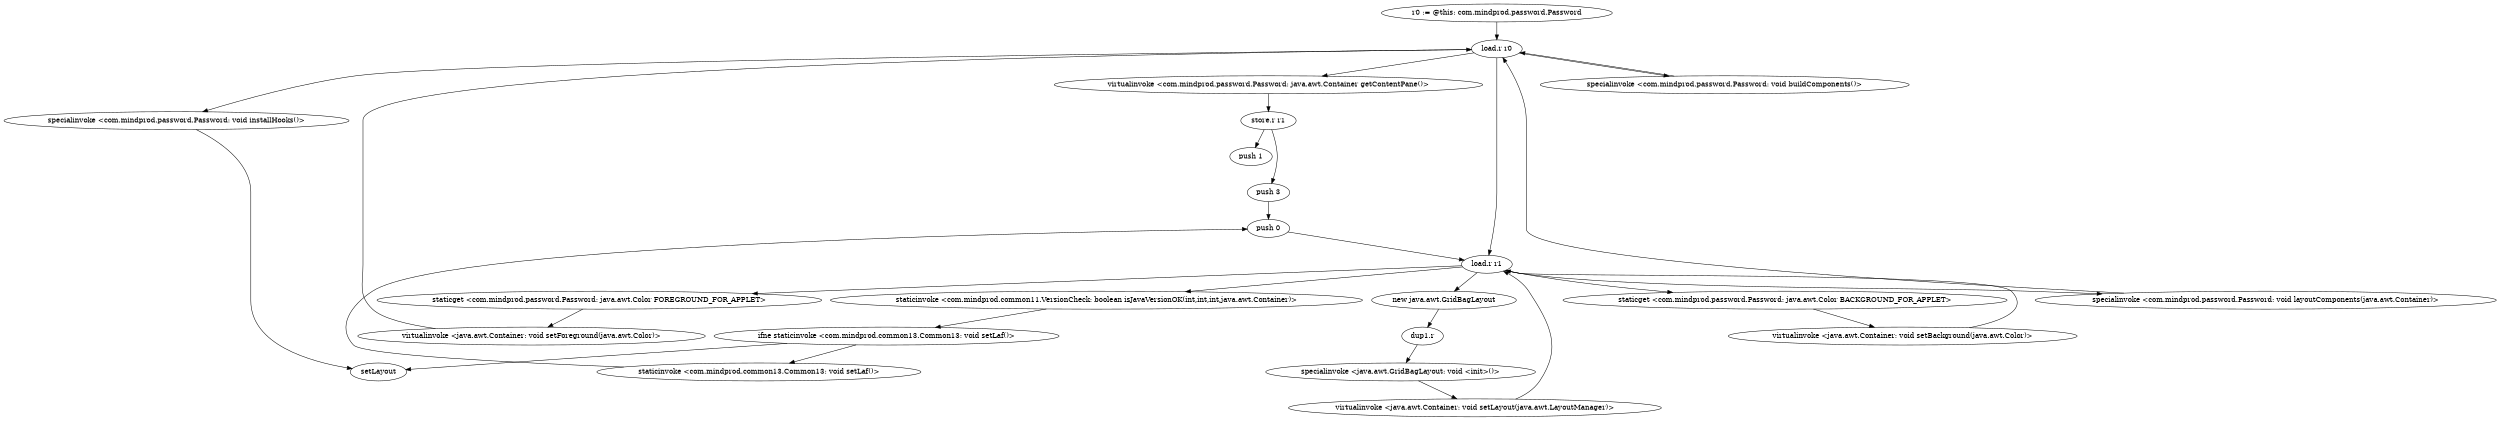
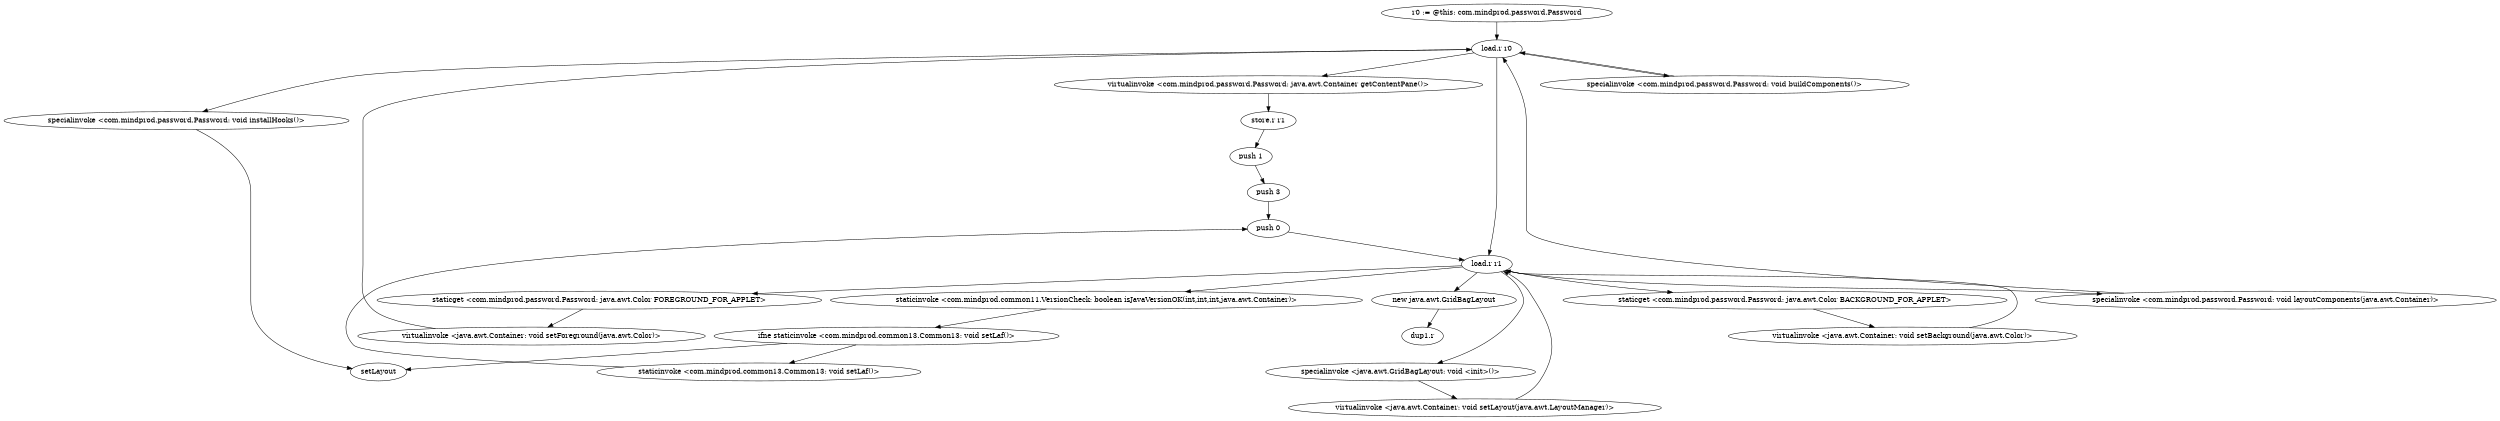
(1277, 154) -> (1259, 172)
(1413, 352) -> (1505, 328)
